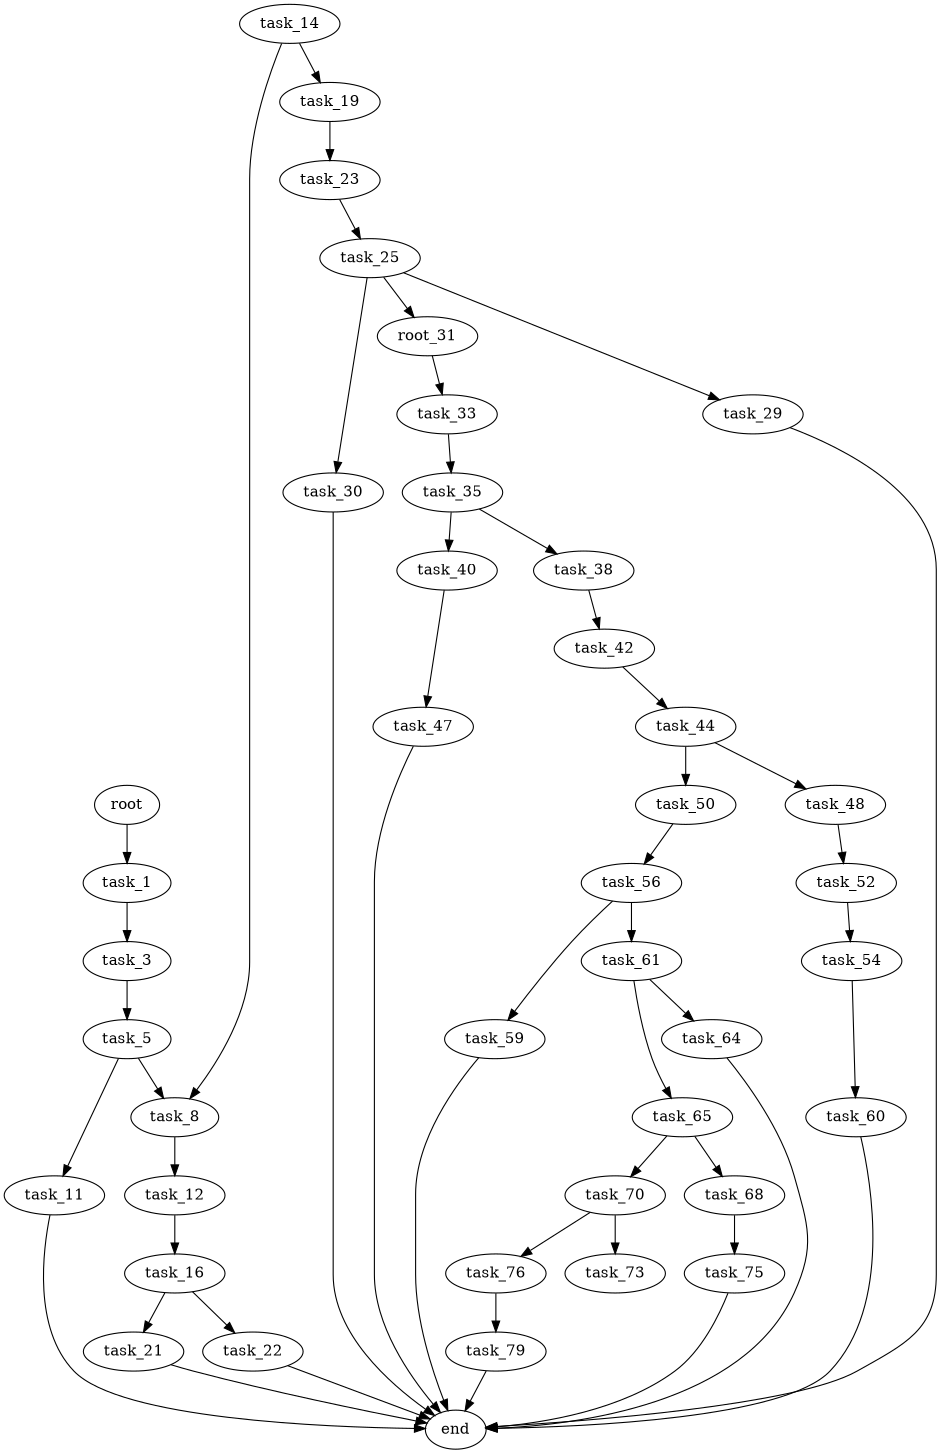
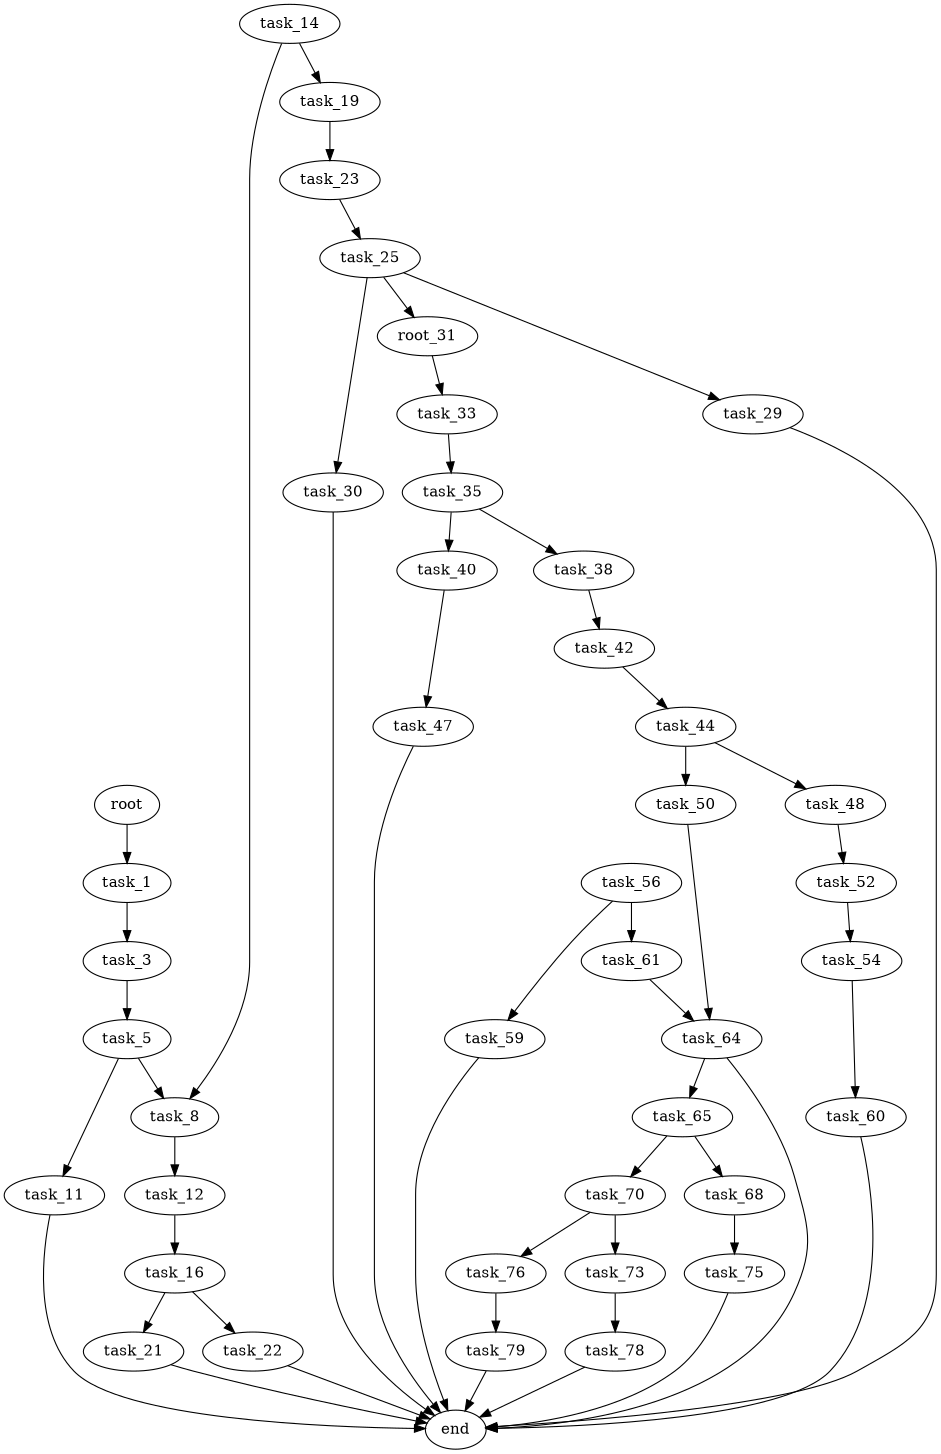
(662, 839) -> (698, 916)
(645, 1036) -> (699, 1073)
none -> (615, 1352)
